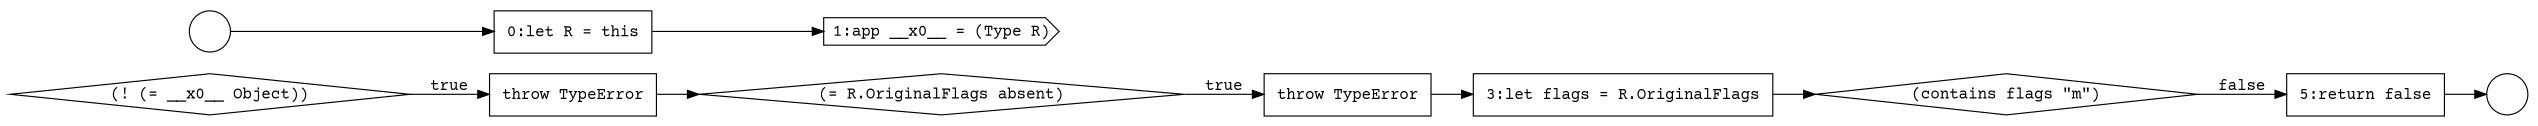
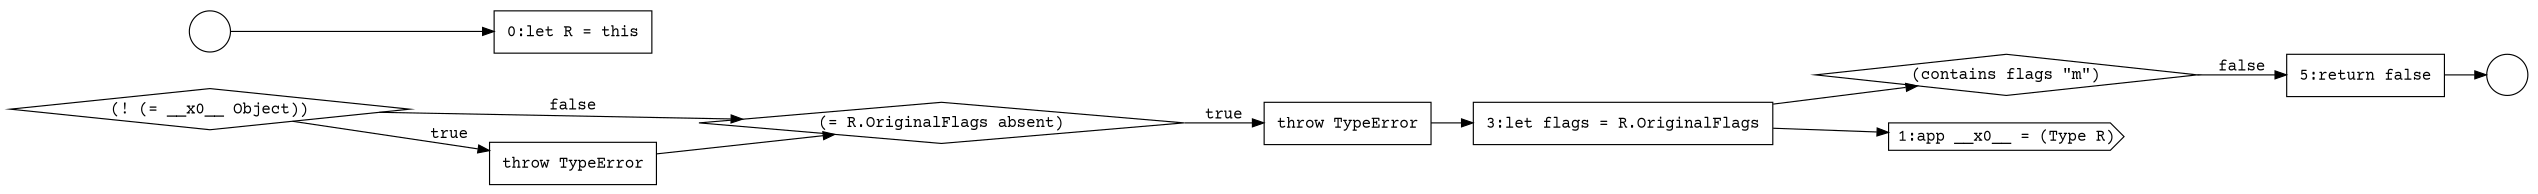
(732, 31) -> (1825, 130)
none -> (555, 116)
